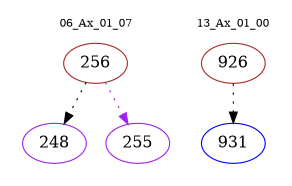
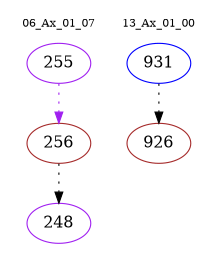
(114, 98) -> (59, 98)
(233, 98) -> (159, 98)
